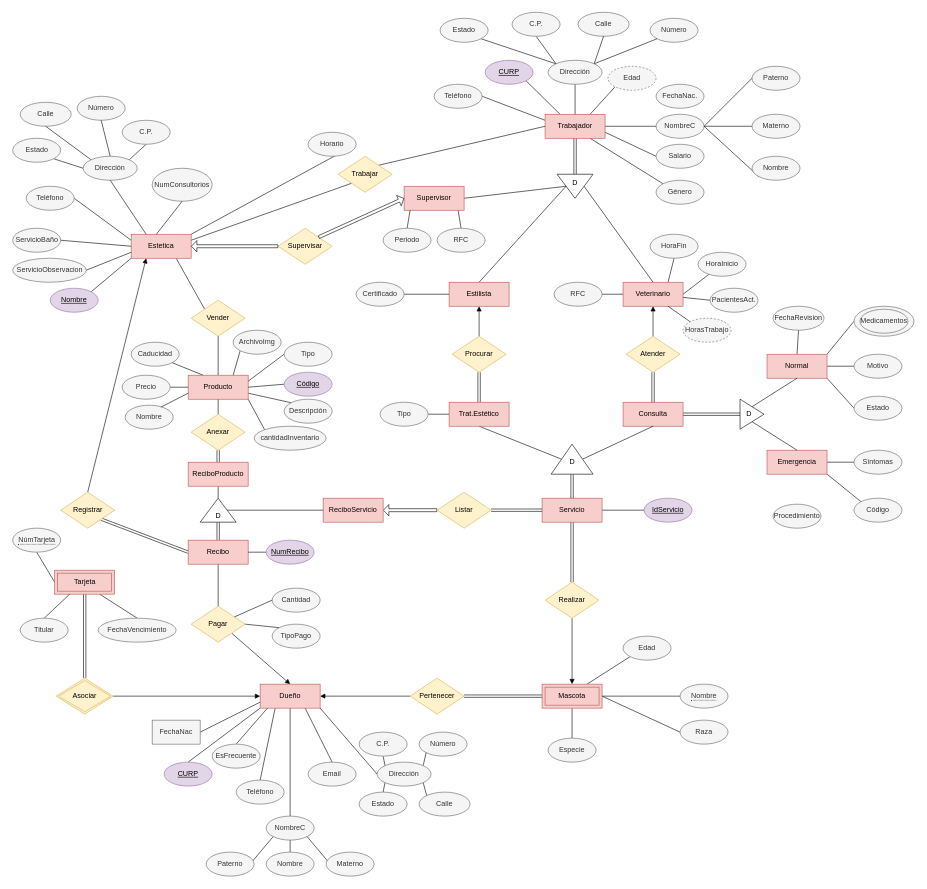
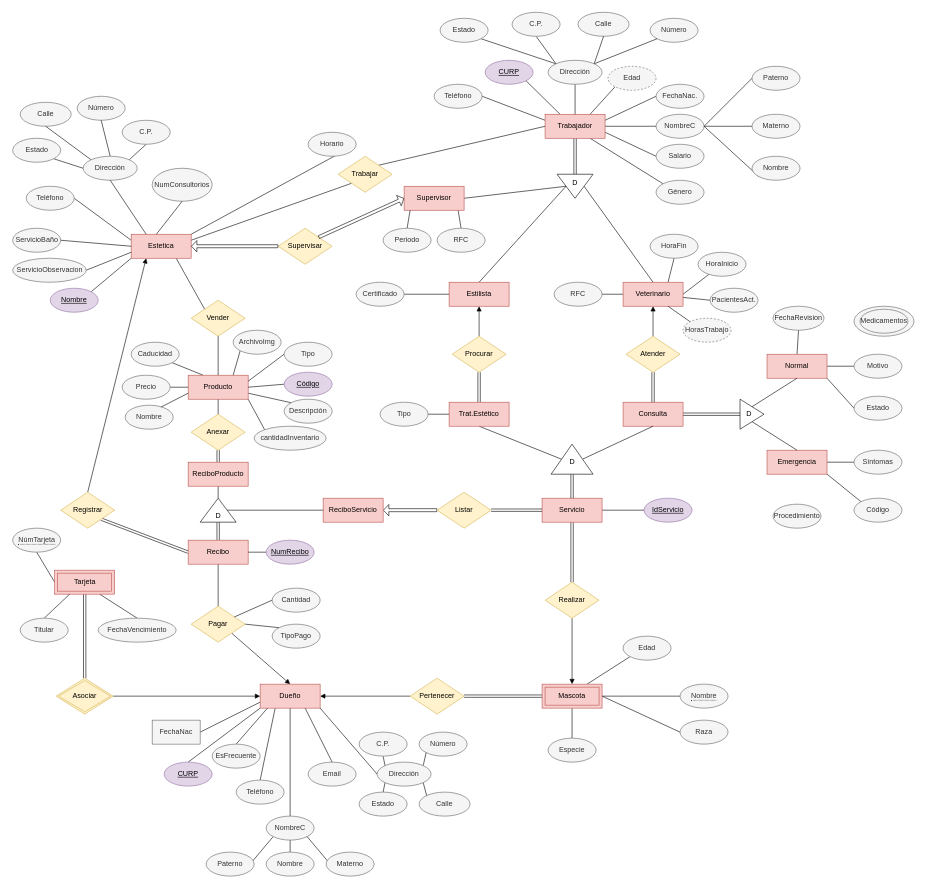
none -> (631, 108)
(841, 338) -> none
